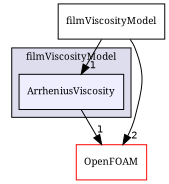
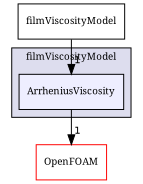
(141, 87) -> none
